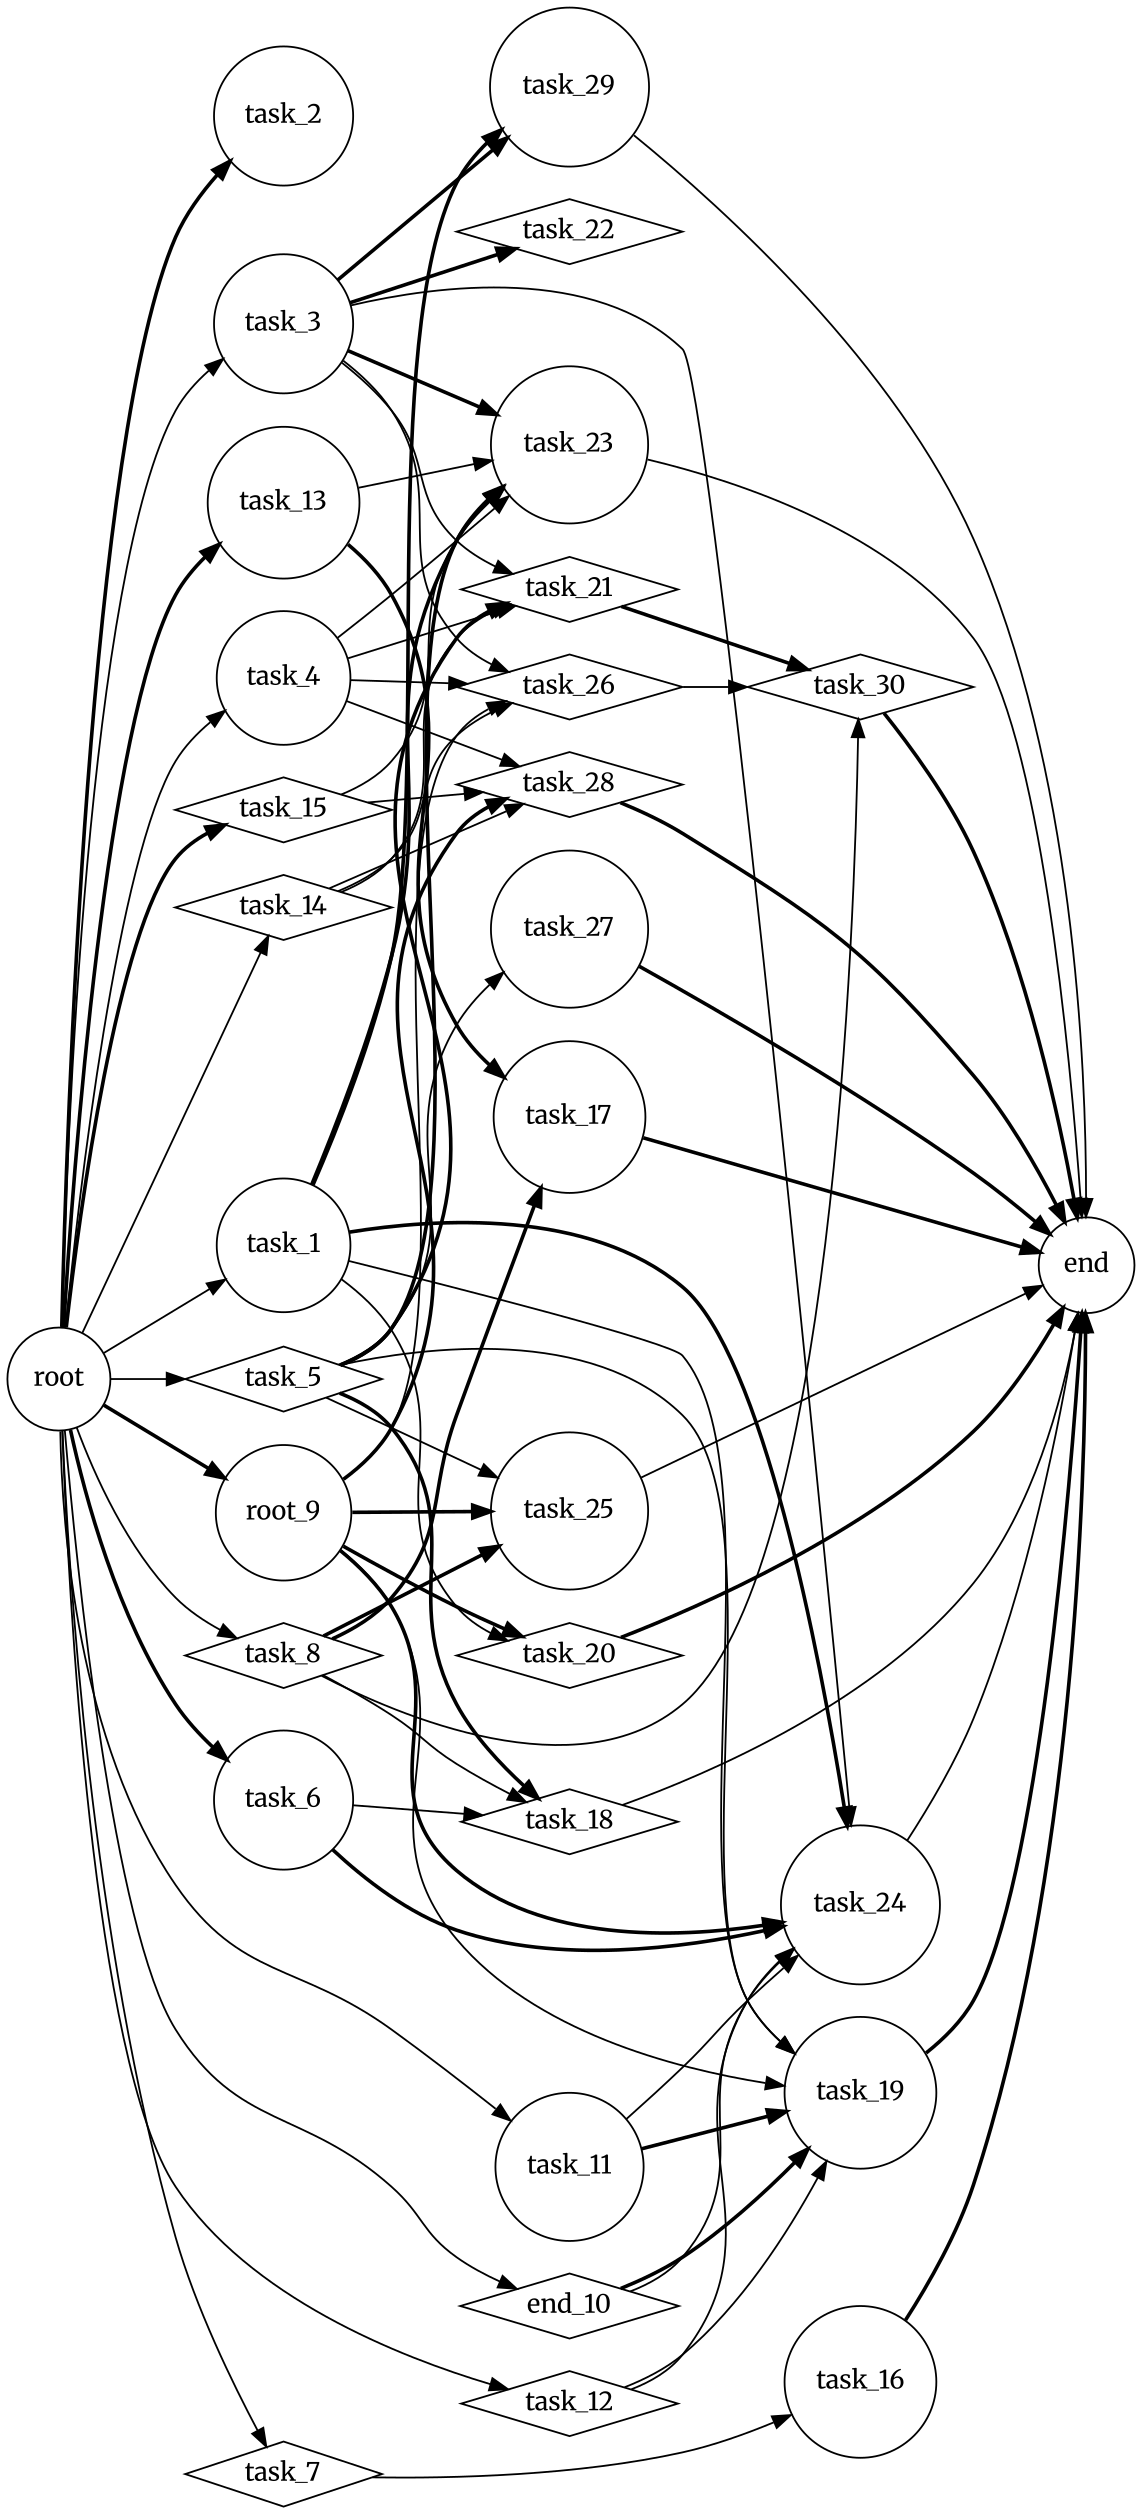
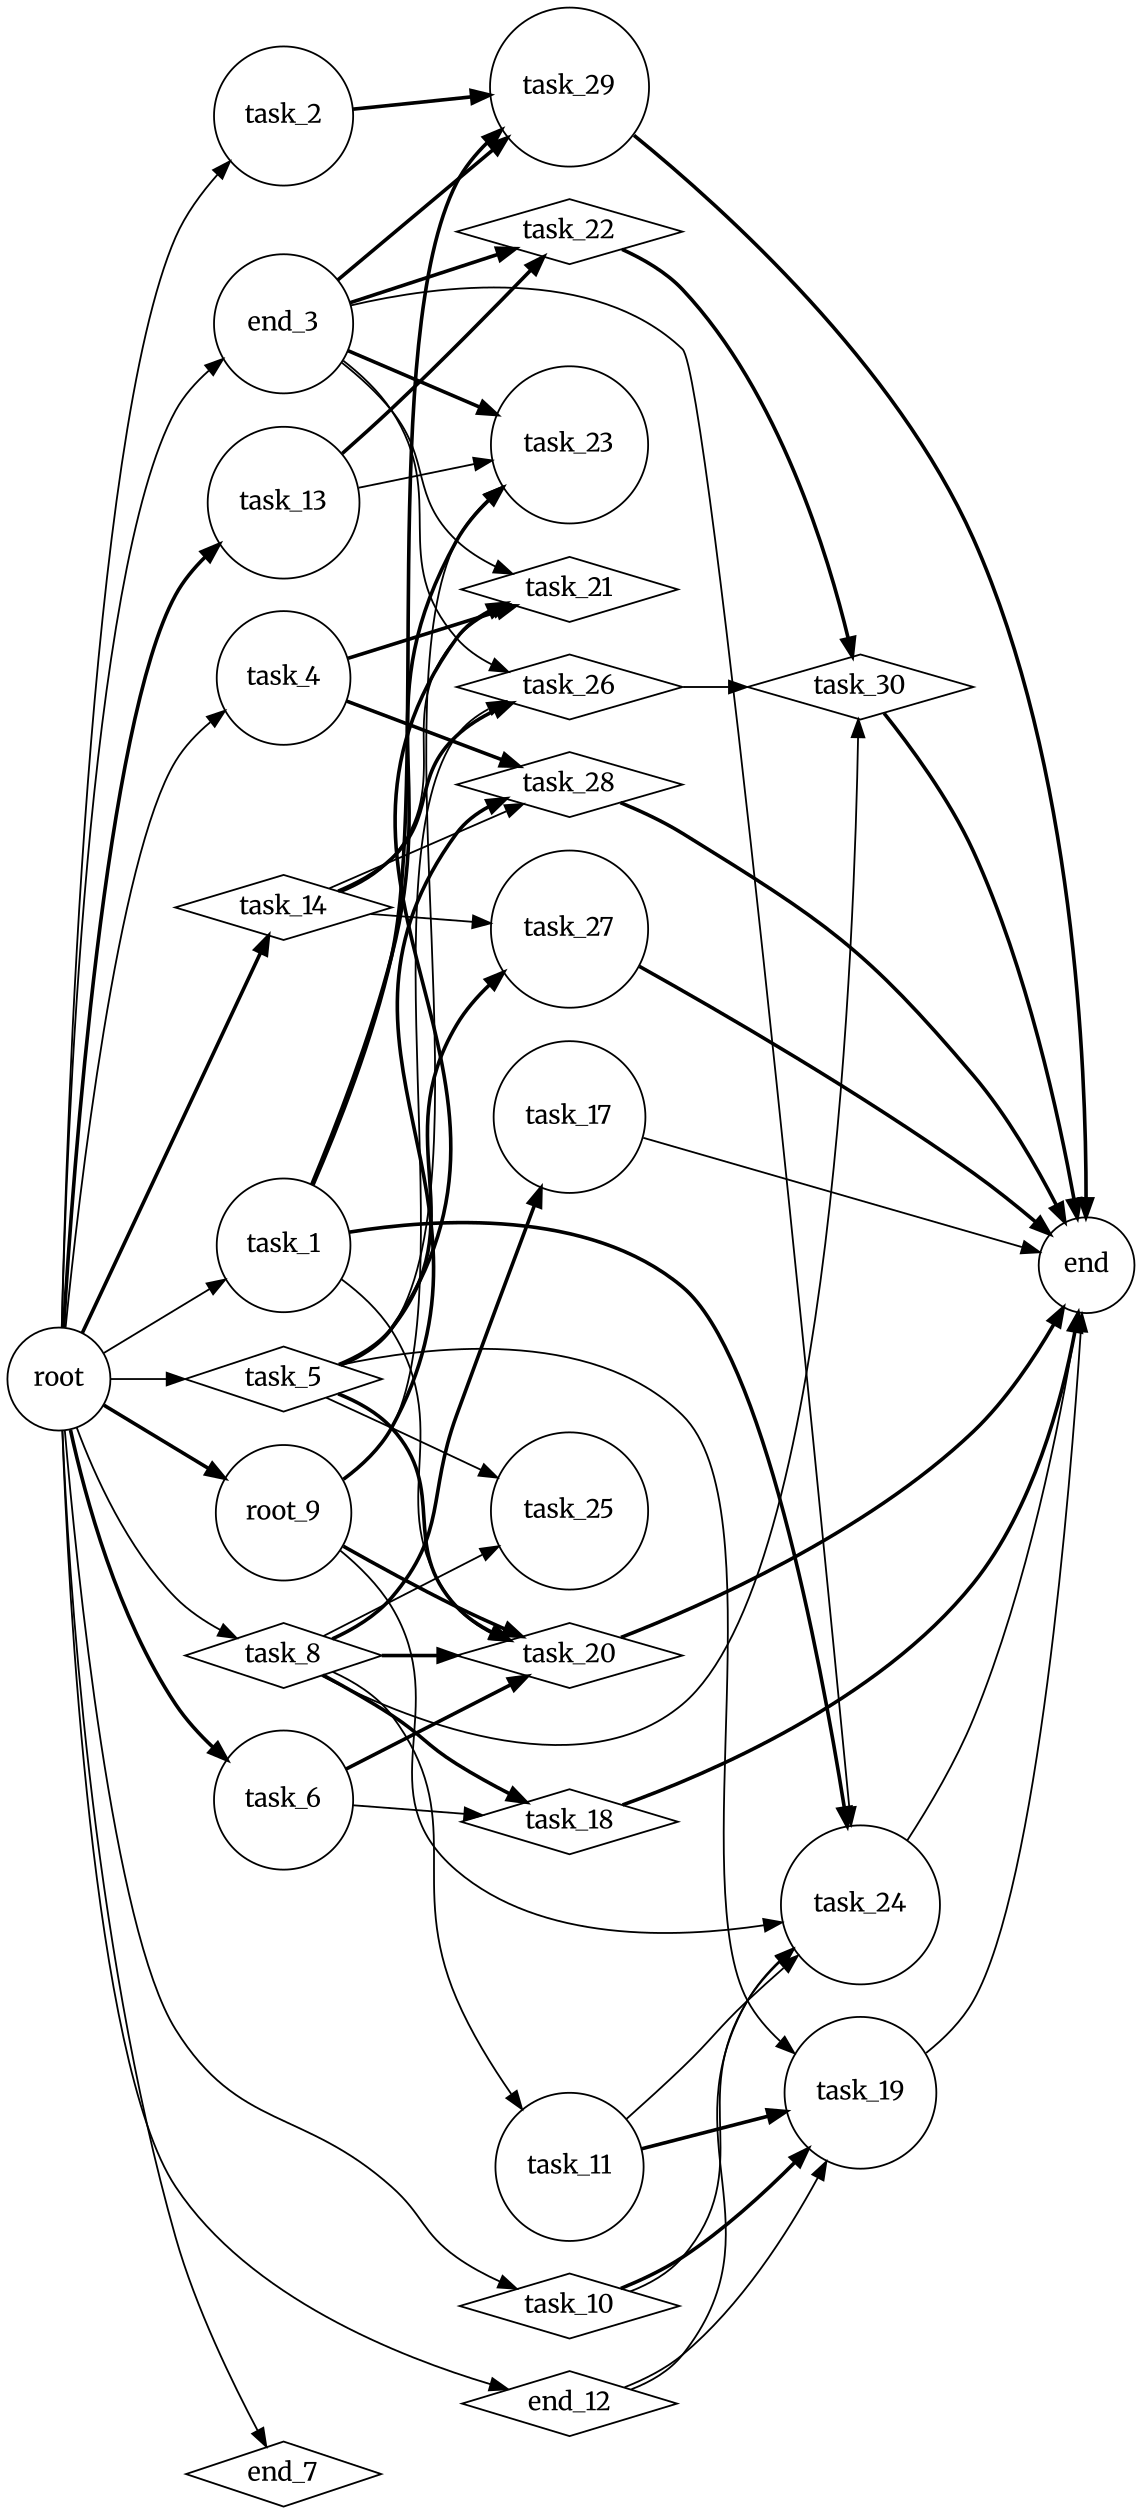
none -> (412, 103)
(284, 324) -> (284, 324)
(381, 603) -> none
(999, 605) -> (999, 605)
(706, 635) -> (771, 421)
(397, 643) -> (397, 643)
(97, 682) -> (97, 682)
(395, 682) -> none
(1012, 728) -> none
(440, 736) -> (440, 736)
(424, 803) -> (438, 364)
(422, 805) -> (422, 805)
(284, 810) -> none
none -> (442, 919)
(432, 942) -> (432, 942)
(172, 1143) -> (172, 1143)
(430, 1185) -> (430, 1185)
(842, 1195) -> (842, 1195)
(833, 1386) -> none
(712, 1424) -> none
(406, 1512) -> none
(403, 1595) -> (403, 1595)
(431, 1608) -> (408, 1450)
(923, 1636) -> (923, 1636)
none -> (398, 1656)
(1044, 1705) -> (1044, 1705)
(434, 1748) -> (425, 1741)
(155, 1851) -> (434, 1872)
(444, 1857) -> (456, 1870)
(436, 1907) -> none
(536, 1947) -> (453, 1714)
(570, 2306) -> (570, 2306)
(860, 2382) -> none
(570, 2404) -> (570, 2404)
(284, 2474) -> (284, 2474)
